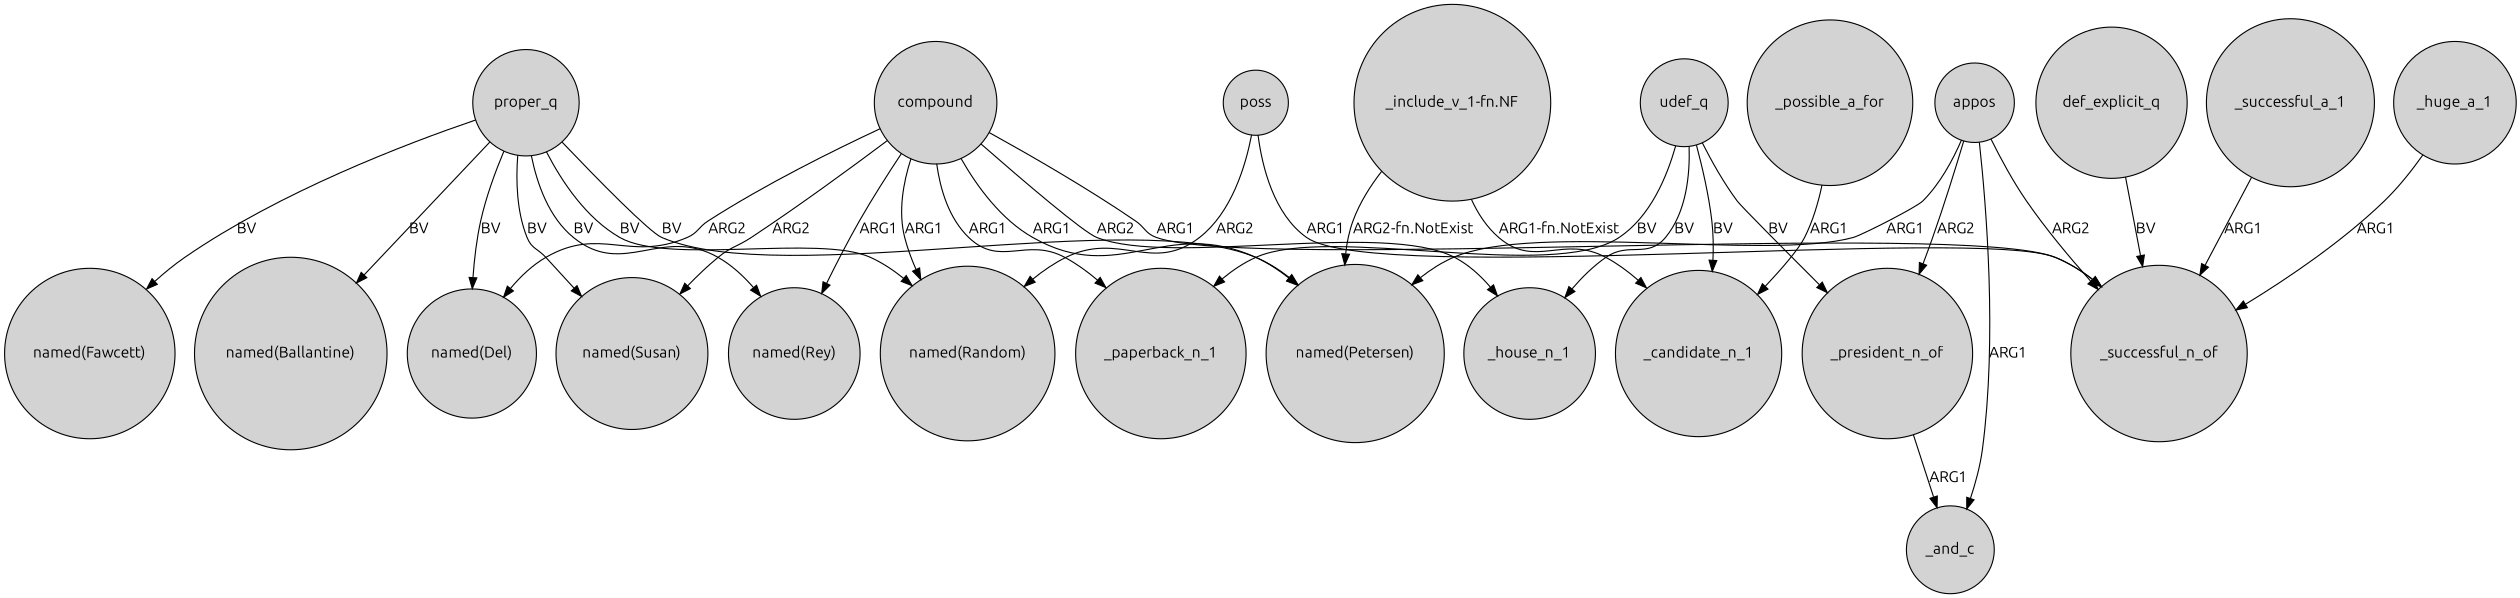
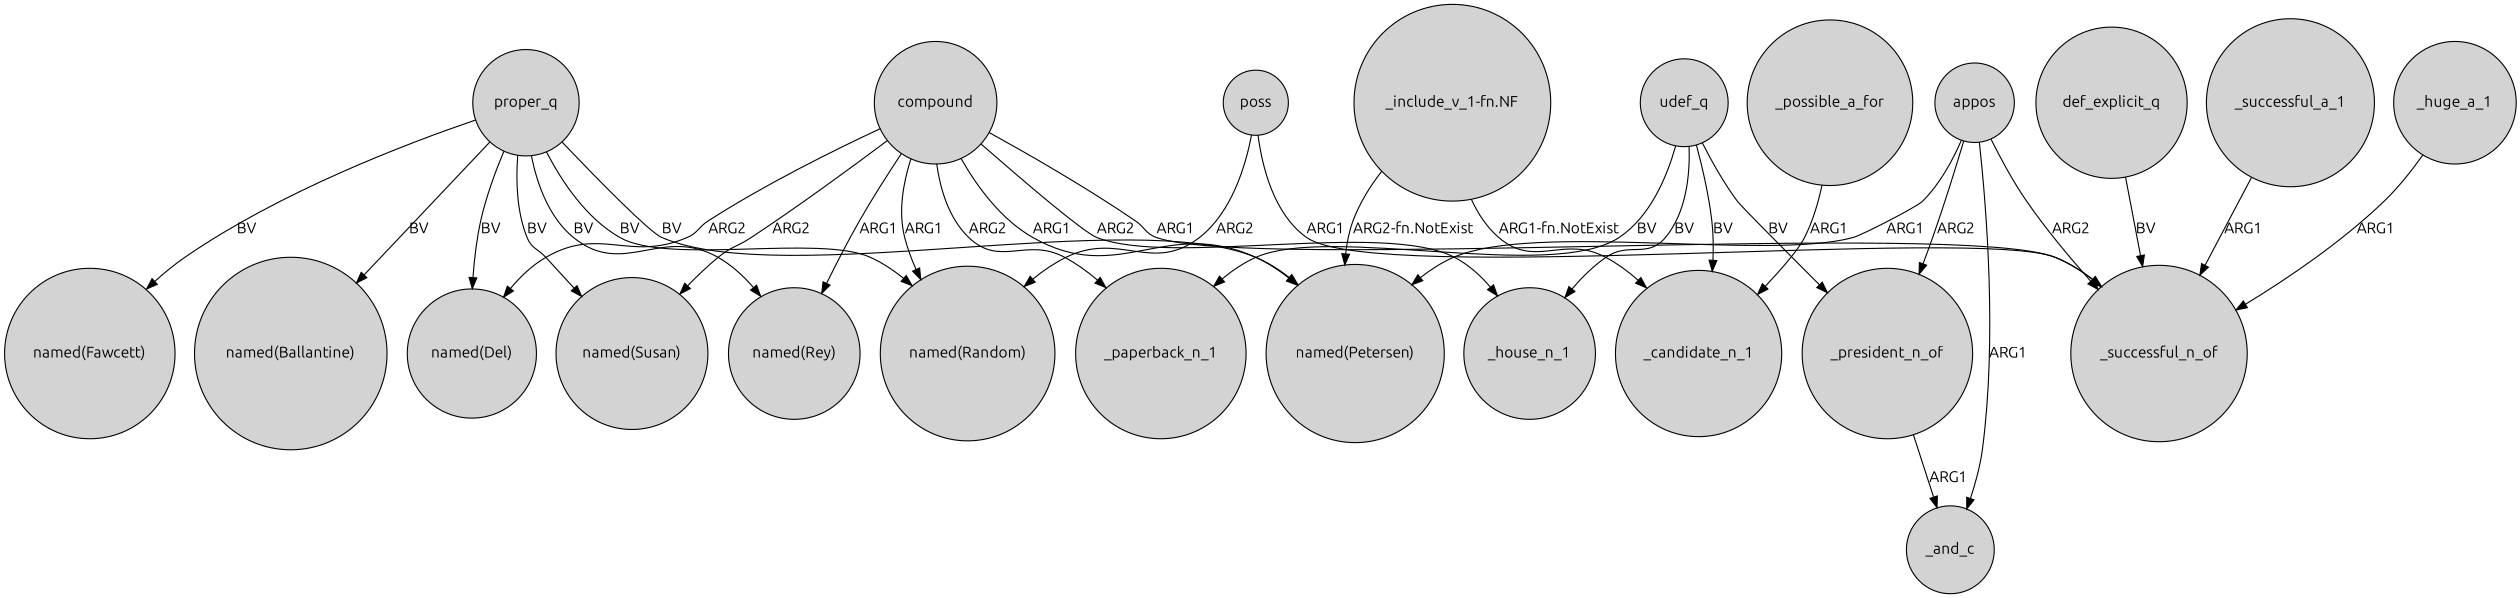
(988, 229) -> (988, 229)
